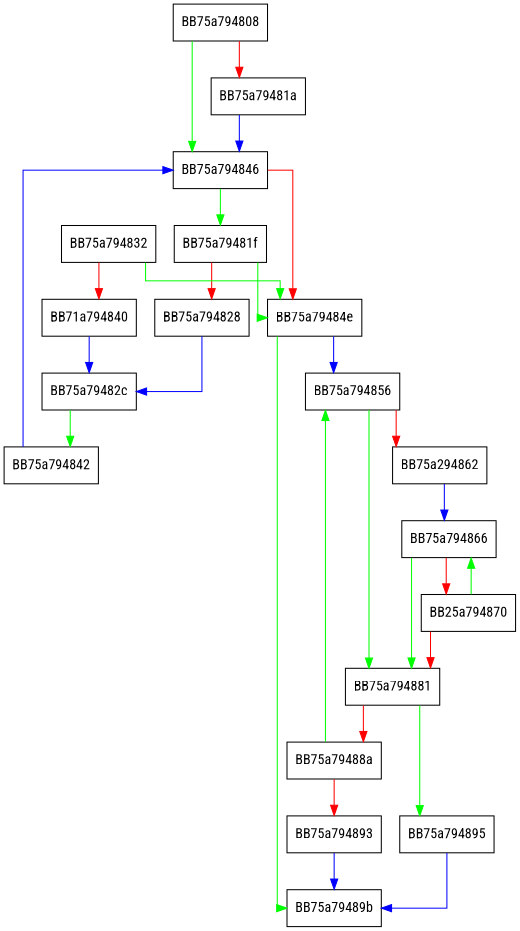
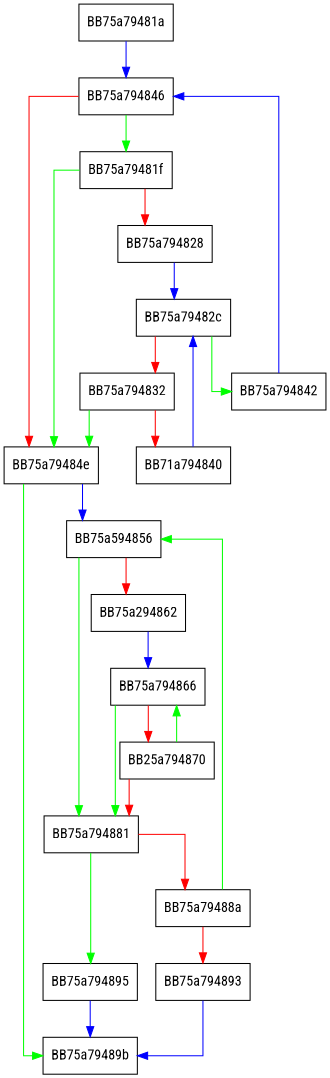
(220, 23) -> none
none -> (155, 349)
(353, 392) -> (114, 539)
